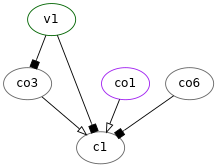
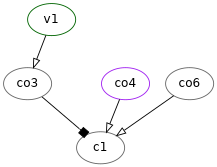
(41, 47) -> (41, 47)
(74, 79) -> none
(126, 84) -> (126, 84)
(61, 113) -> (61, 113)
(149, 113) -> (149, 113)
